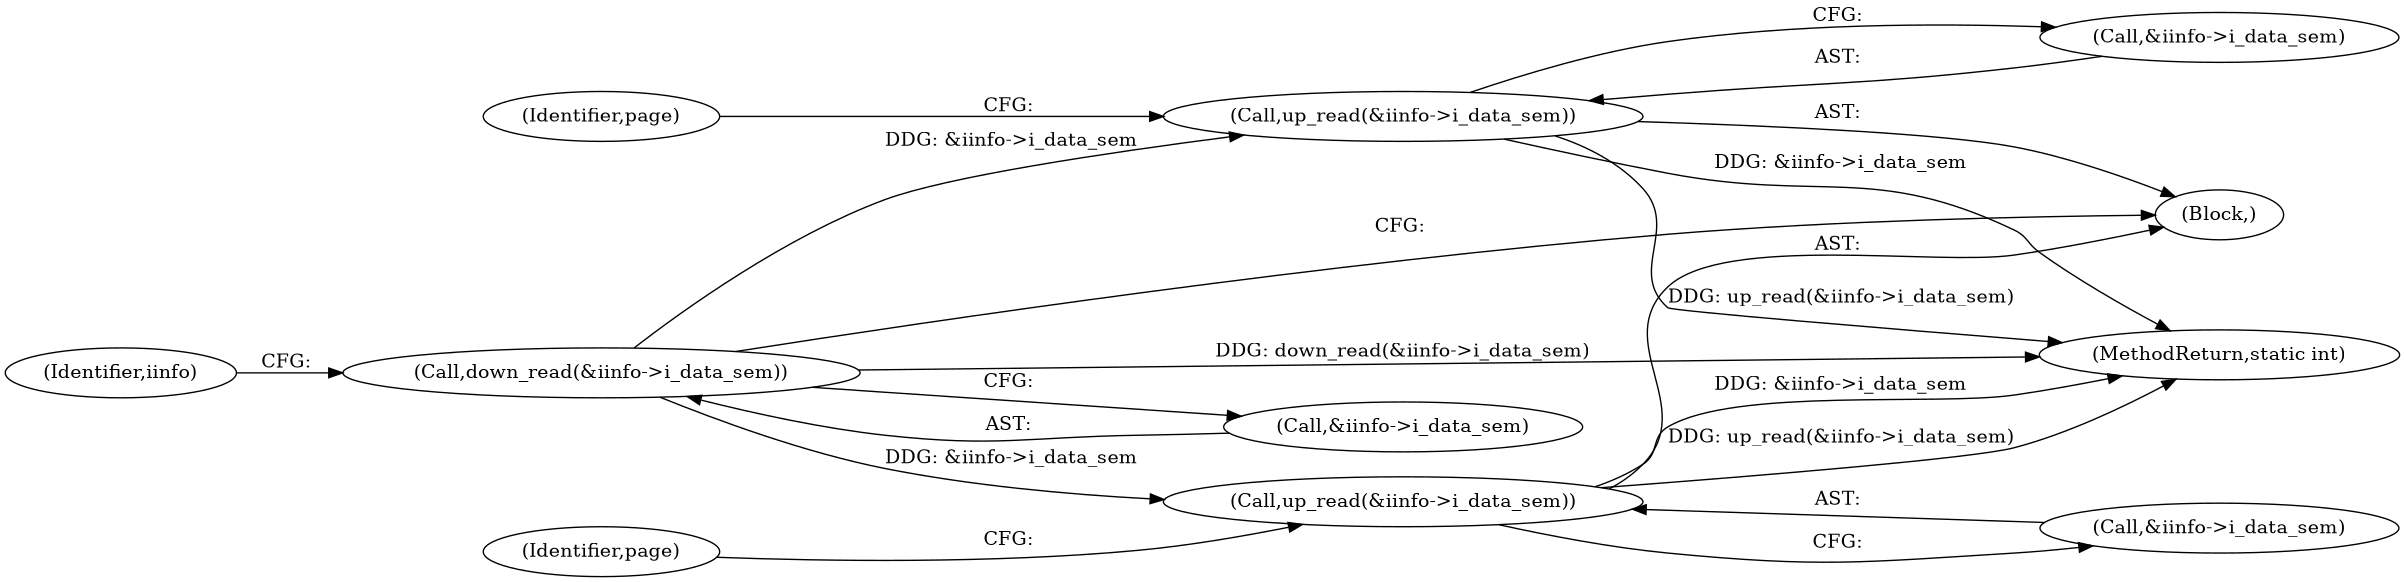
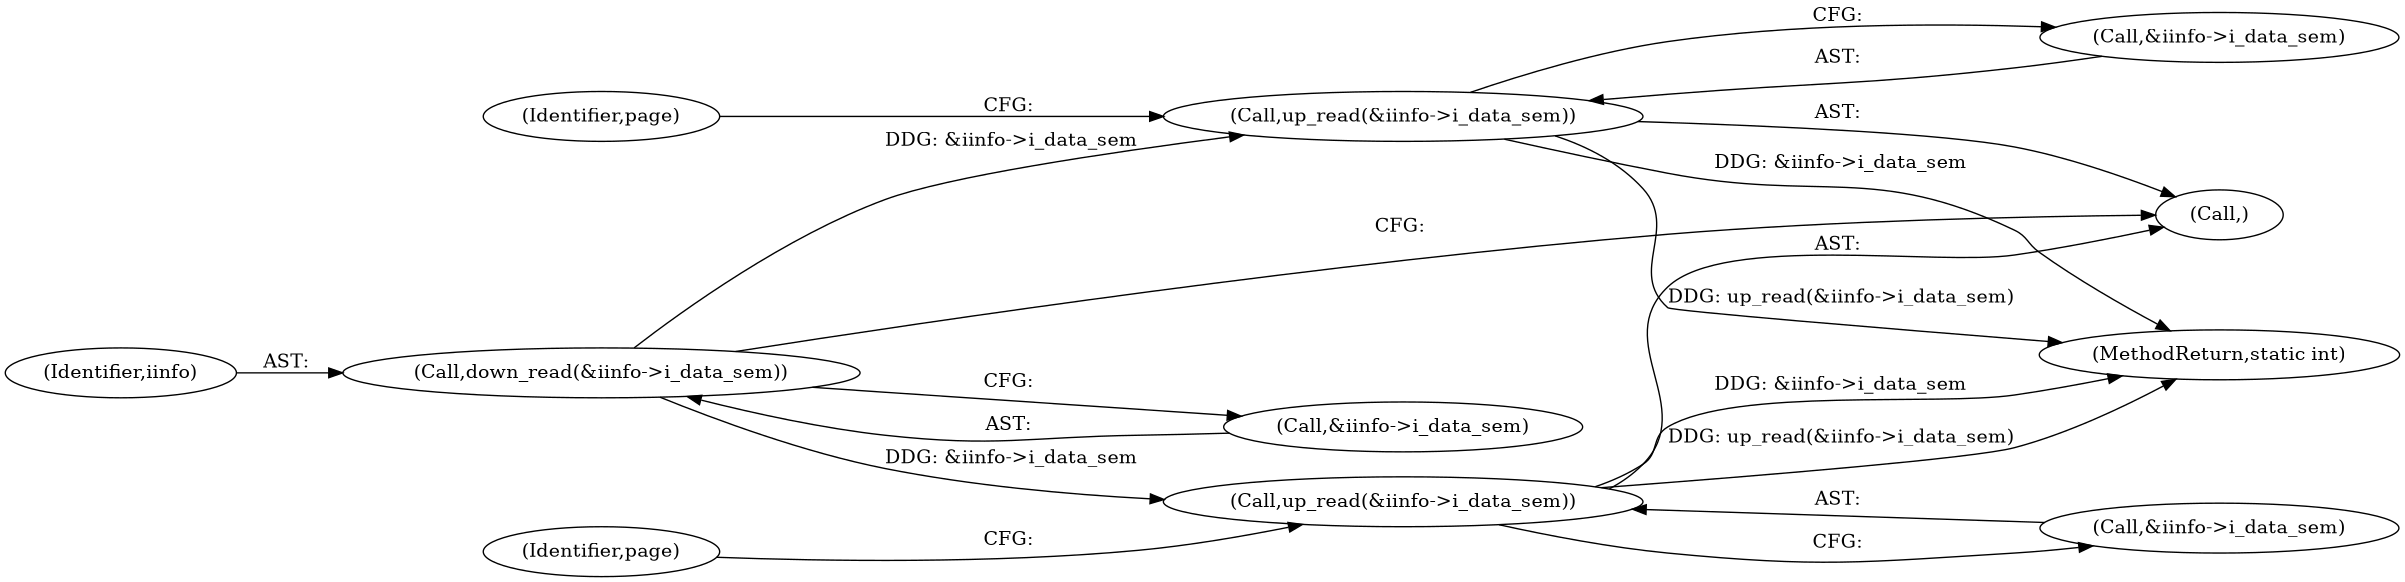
(2219, 215) -> (2219, 215)
(290, 362) -> (290, 362)
(1442, 363) -> none
